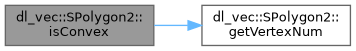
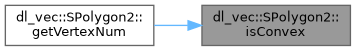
(171, 25) -> (171, 25)
